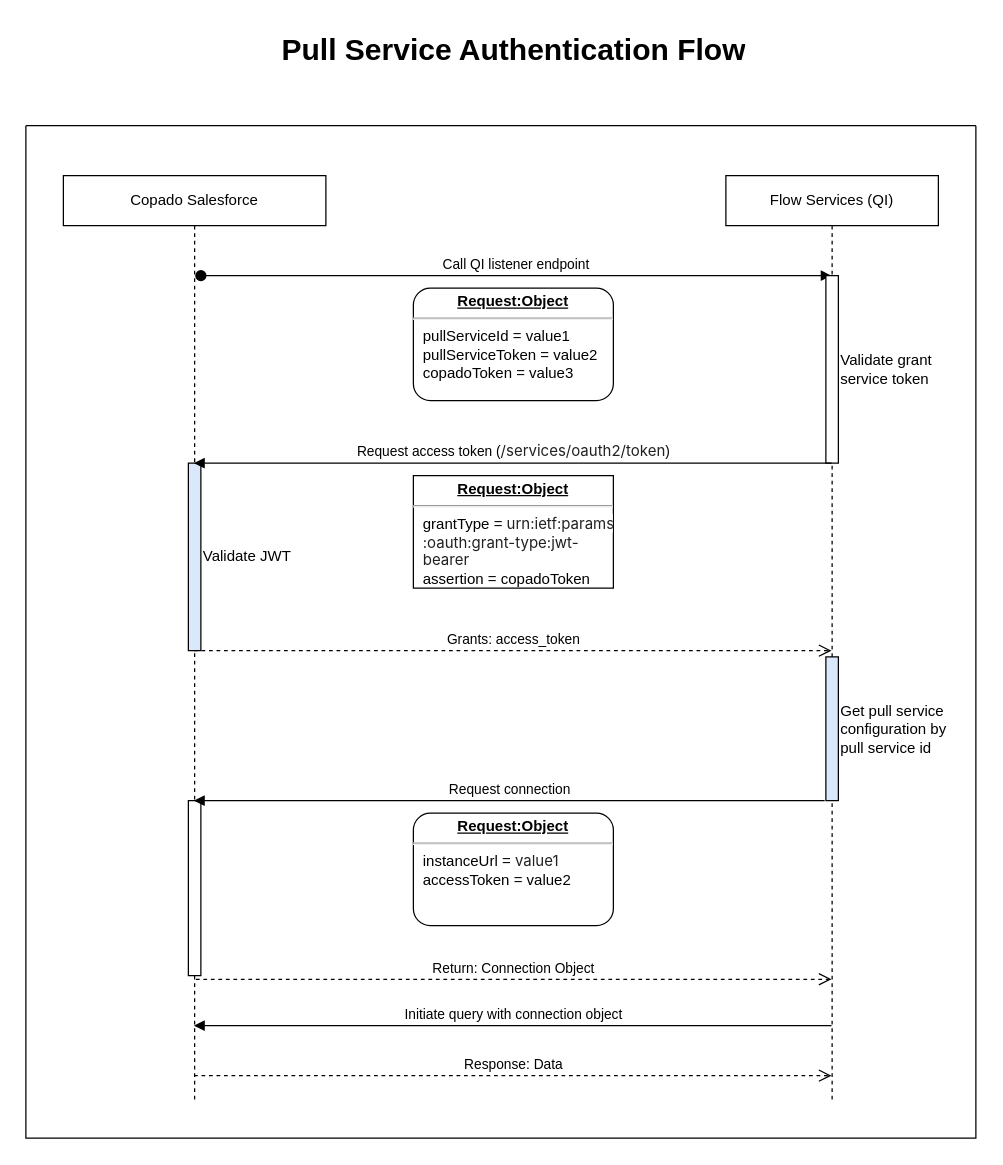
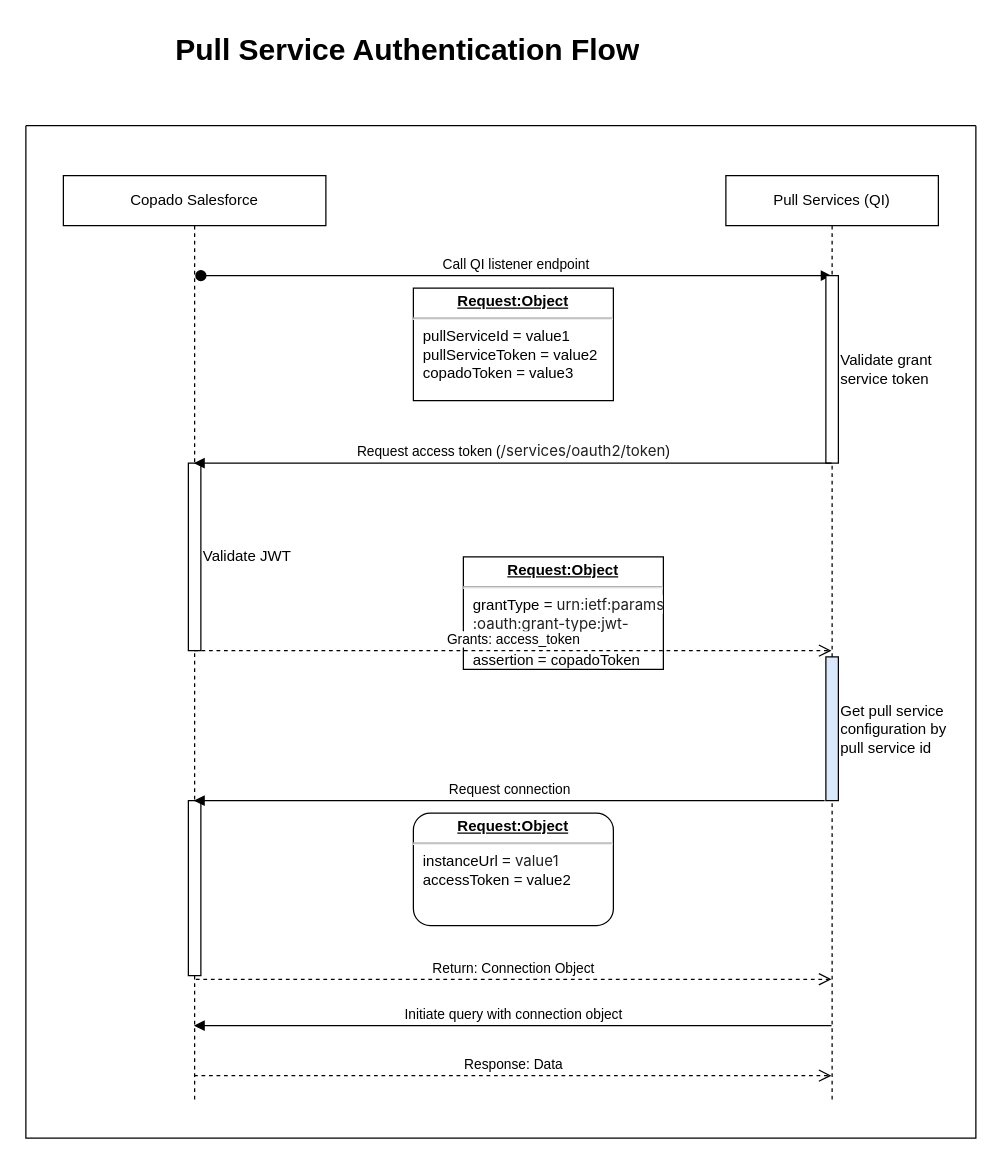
(526, 51) -> (419, 51)
(832, 201) -> (832, 201)
(513, 344) -> (513, 344)
(513, 532) -> (563, 613)
(194, 557) -> (194, 557)
